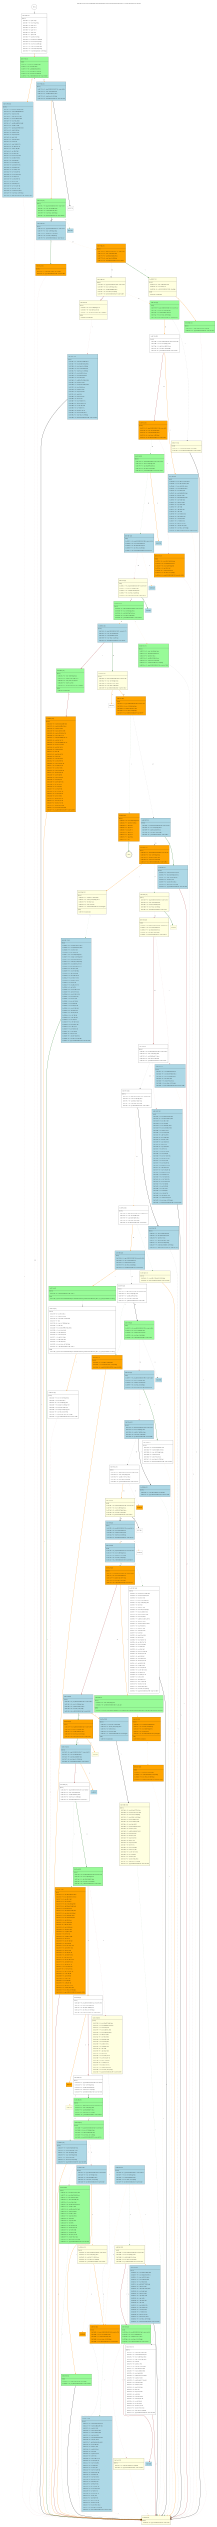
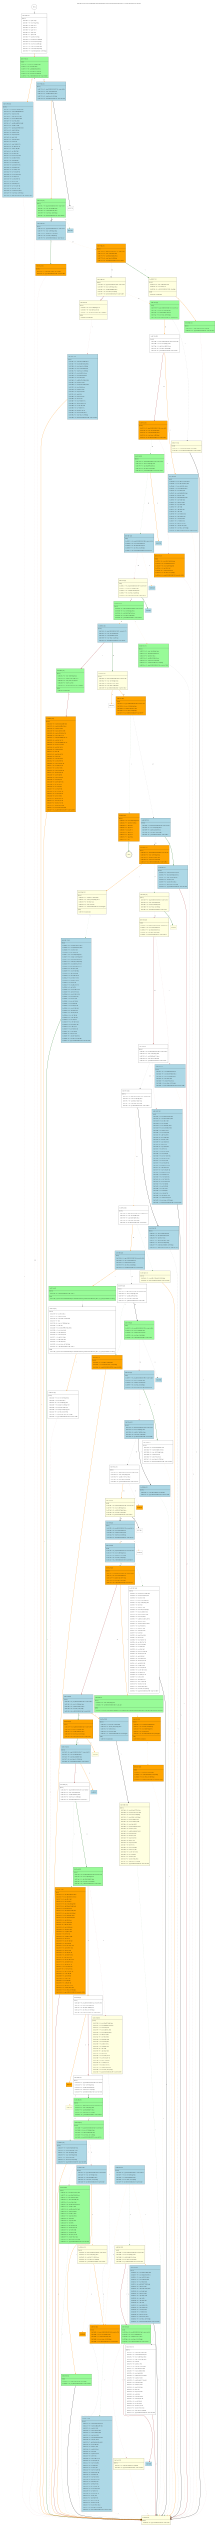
(41, 1501) -> (41, 1501)
